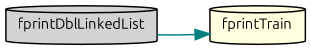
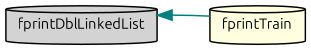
(176, 35) -> (191, 15)
